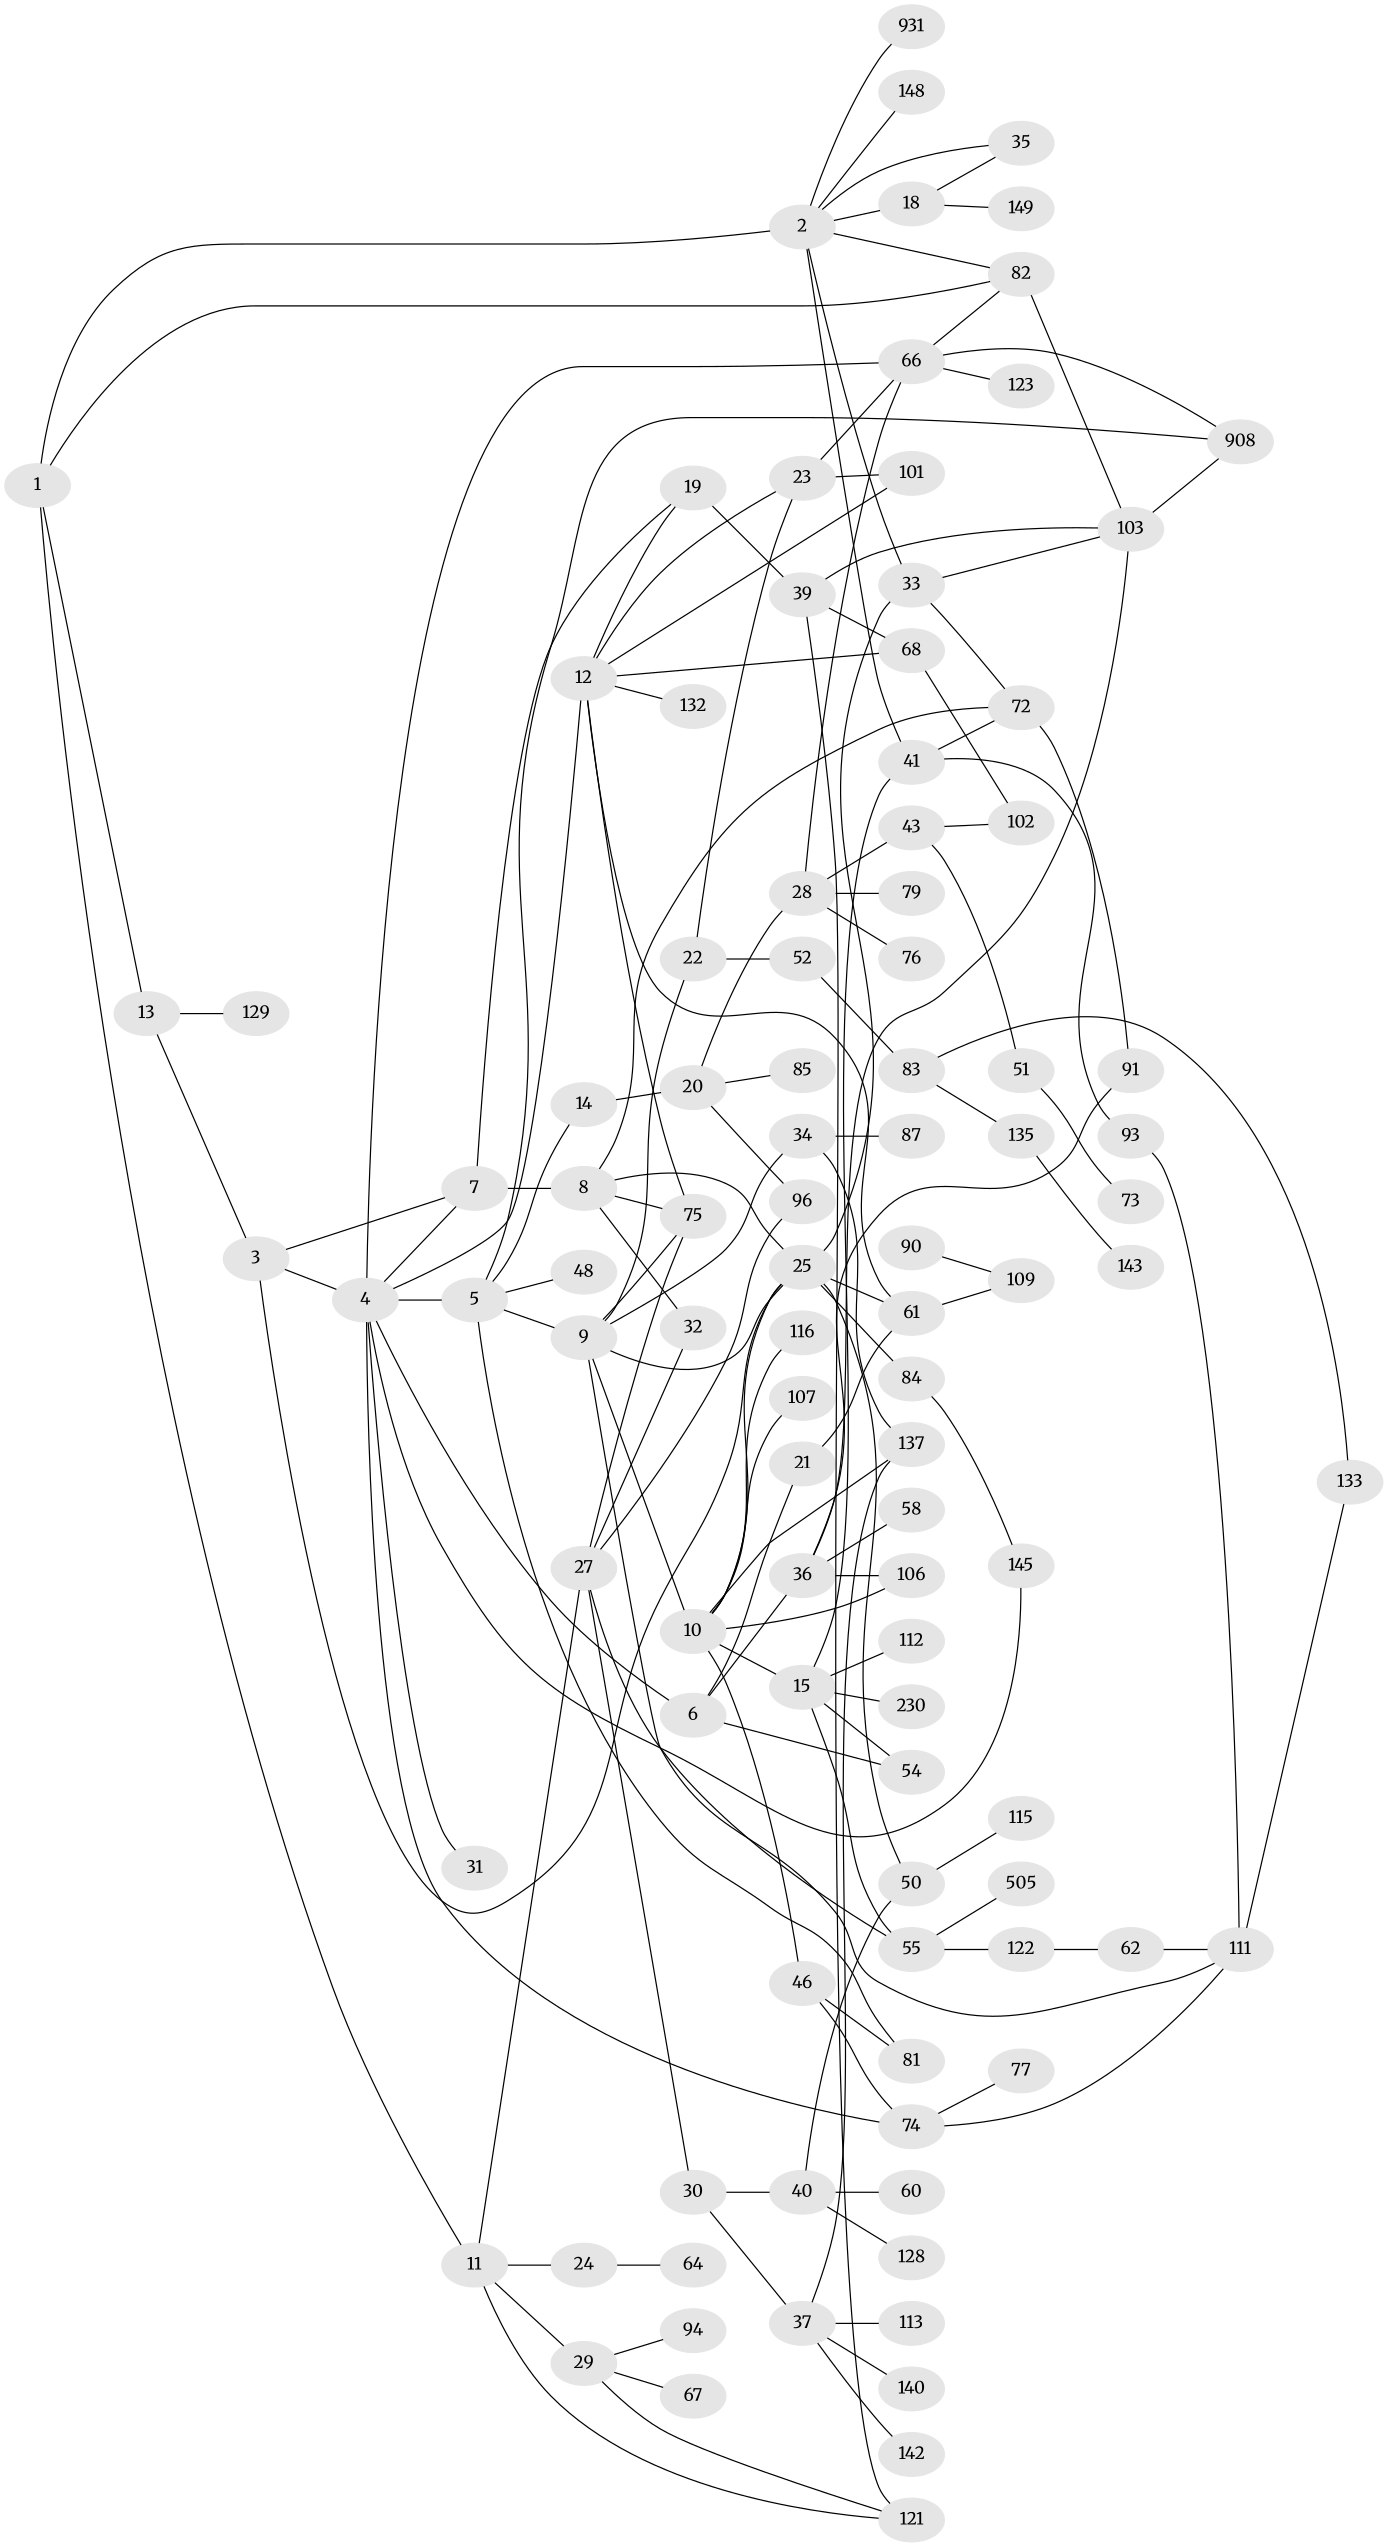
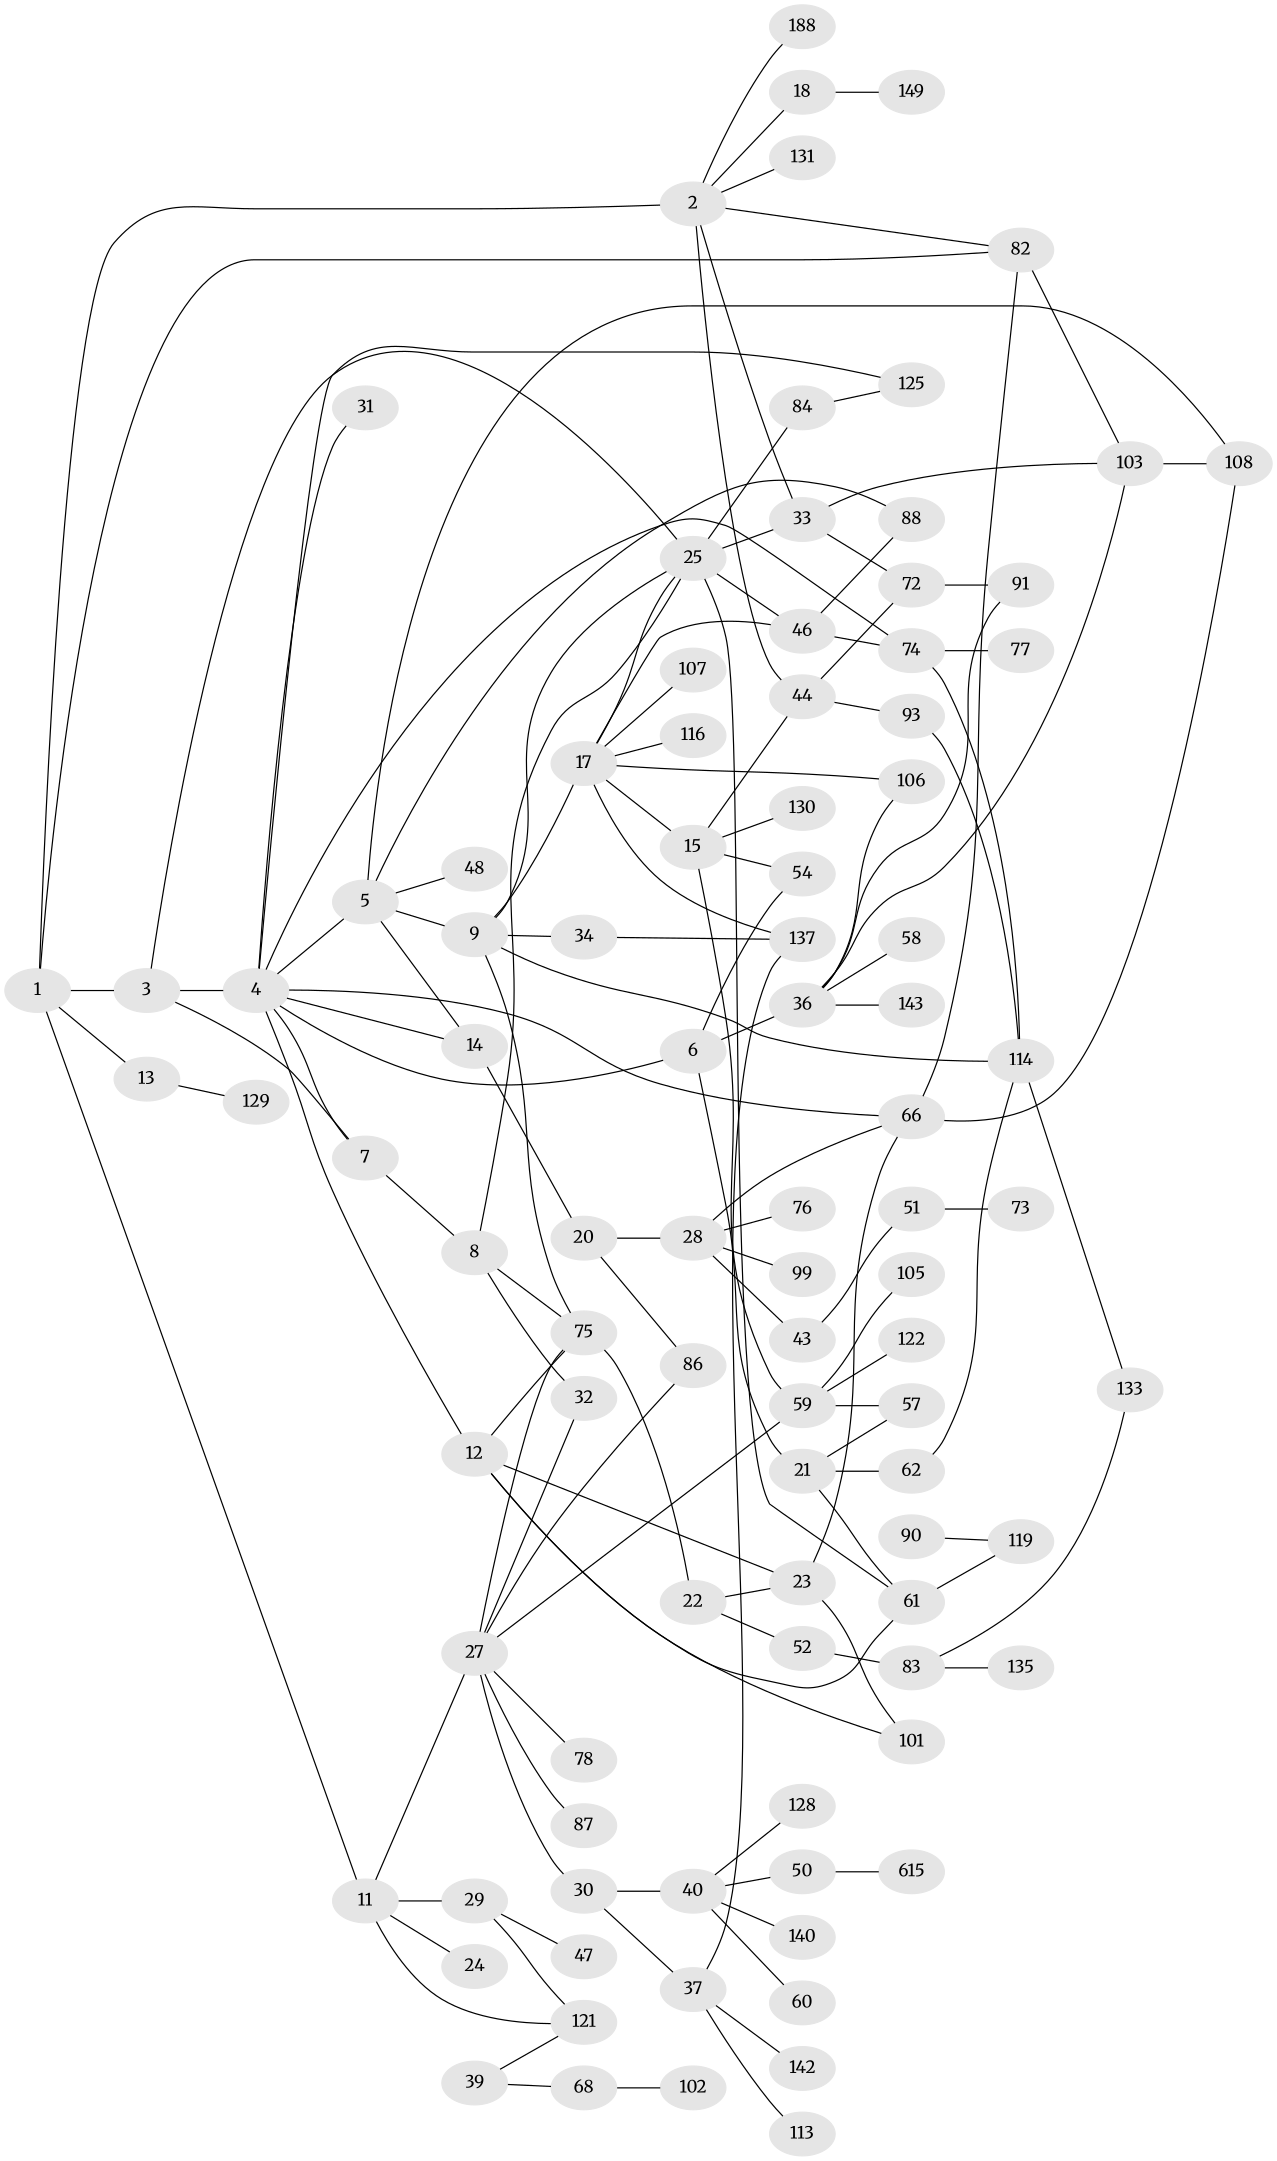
(912, 27) -> (802, 158)
(912, 92) -> (802, 27)
(1021, 143) -> none
(1021, 386) -> none
(1240, 442) -> (1239, 464)
(693, 488) -> none
(958, 536) -> none
(754, 664) -> none
(693, 706) -> none
(912, 762) -> (802, 697)
(966, 825) -> none
(694, 873) -> none
(912, 893) -> (802, 1275)
none -> (365, 1018)
(802, 1071) -> none
(202, 1136) -> (92, 991)
(857, 1136) -> (520, 1744)
(648, 1153) -> (658, 1460)
(802, 1202) -> (693, 1366)
(1073, 1204) -> (857, 1005)
(1021, 1281) -> (1021, 1542)
none -> (912, 1406)
(871, 1557) -> (739, 589)
(1021, 1566) -> (912, 385)
(693, 1631) -> (584, 764)
(912, 1641) -> none
(912, 1707) -> (802, 808)
none -> (584, 1760)
(1021, 1818) -> (912, 1872)
(1021, 1884) -> (912, 1275)
(912, 1950) -> (802, 1406)
(1076, 1950) -> (857, 1471)
(1240, 1950) -> (1021, 1061)
(912, 2061) -> (912, 520)
(693, 2265) -> none
(693, 2331) -> none
(864, 2361) -> (748, 1914)
(693, 2396) -> (584, 1957)
